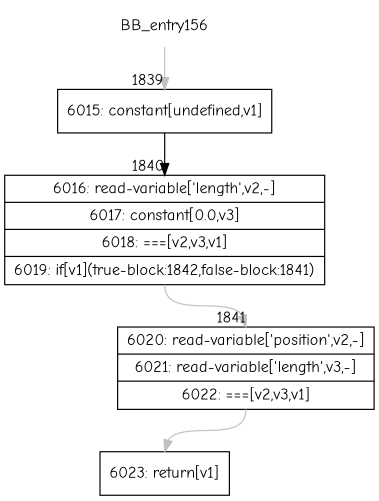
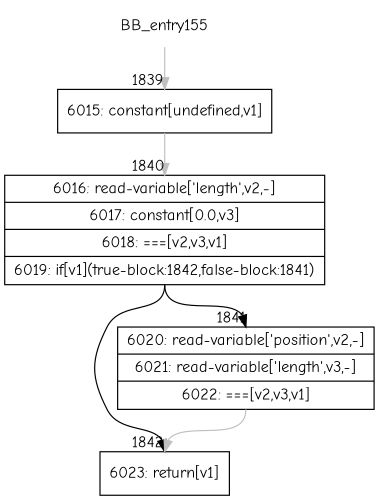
(165, 26) -> (165, 26)
(165, 148) -> (165, 148)
(199, 306) -> (199, 306)
none -> (95, 362)
